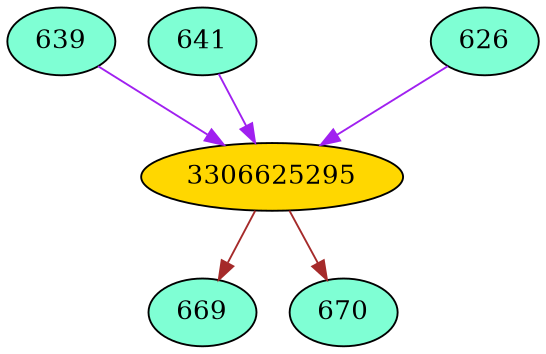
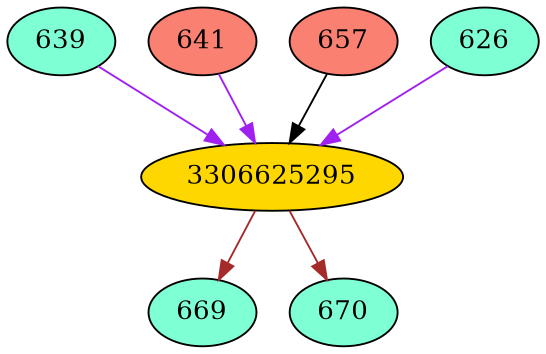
(202, 41) -> (202, 41)
none -> (344, 41)
